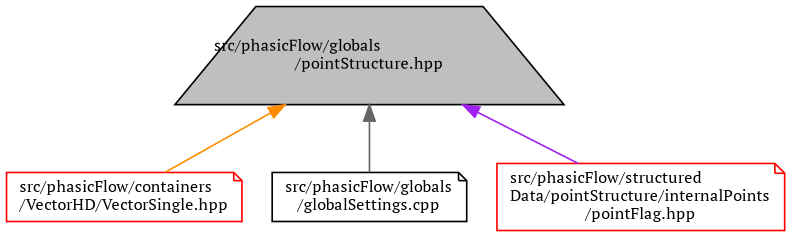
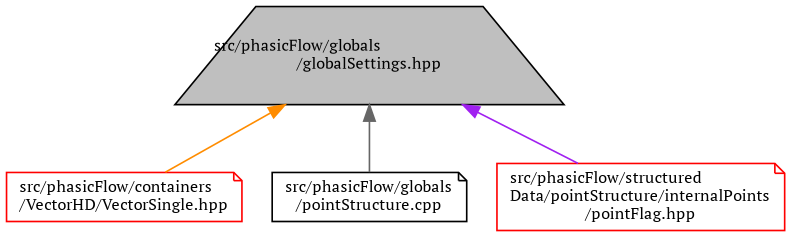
(369, 56) -> (369, 56)
(369, 197) -> (369, 197)
